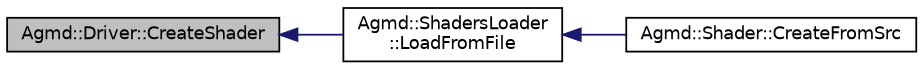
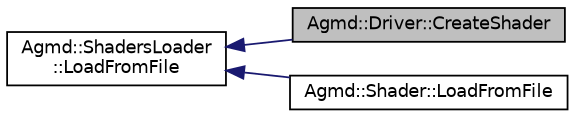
(320, 35) -> (268, 42)
(771, 35) -> (429, 93)
